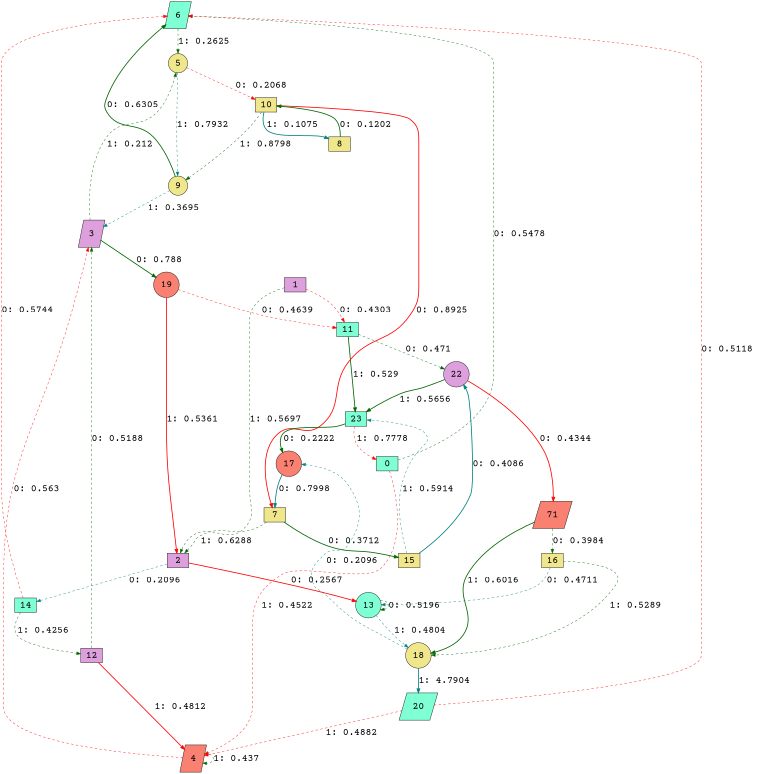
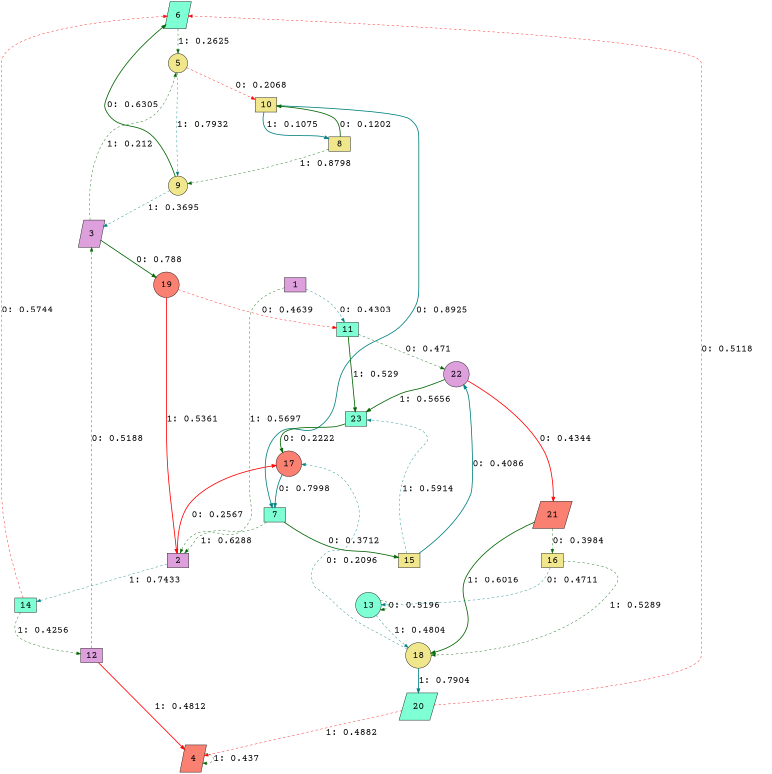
(228, 148) -> (261, 169)
(419, 284) -> (419, 284)
(327, 301) -> (327, 301)
(387, 464) -> none
(275, 515) -> (275, 515)
(552, 515) -> (552, 515)
(4, 570) -> none
(163, 580) -> (163, 580)
(267, 580) -> (205, 490)
(453, 681) -> (453, 681)
